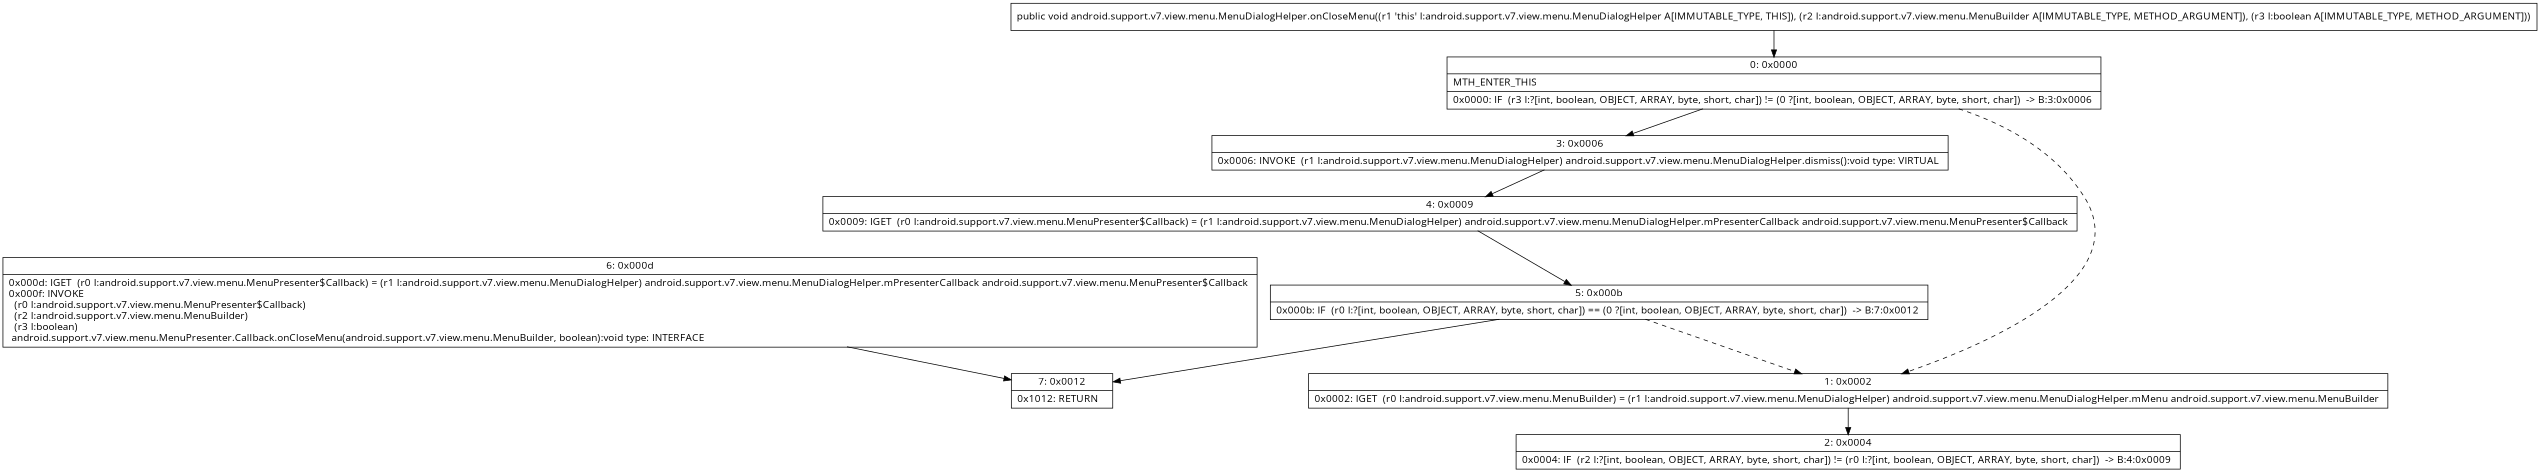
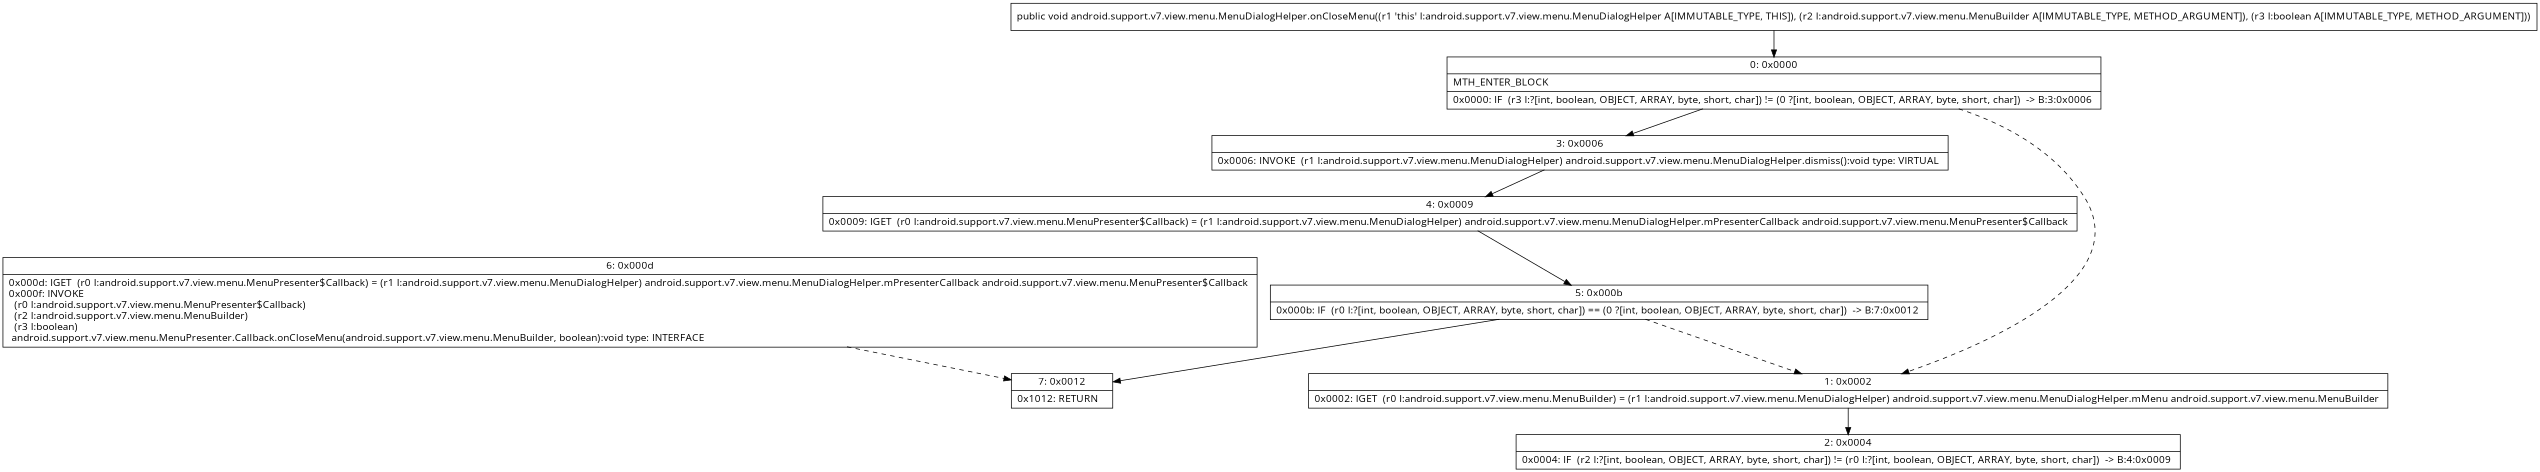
(1495, 82) -> (1501, 82)
(926, 363) -> (926, 363)
